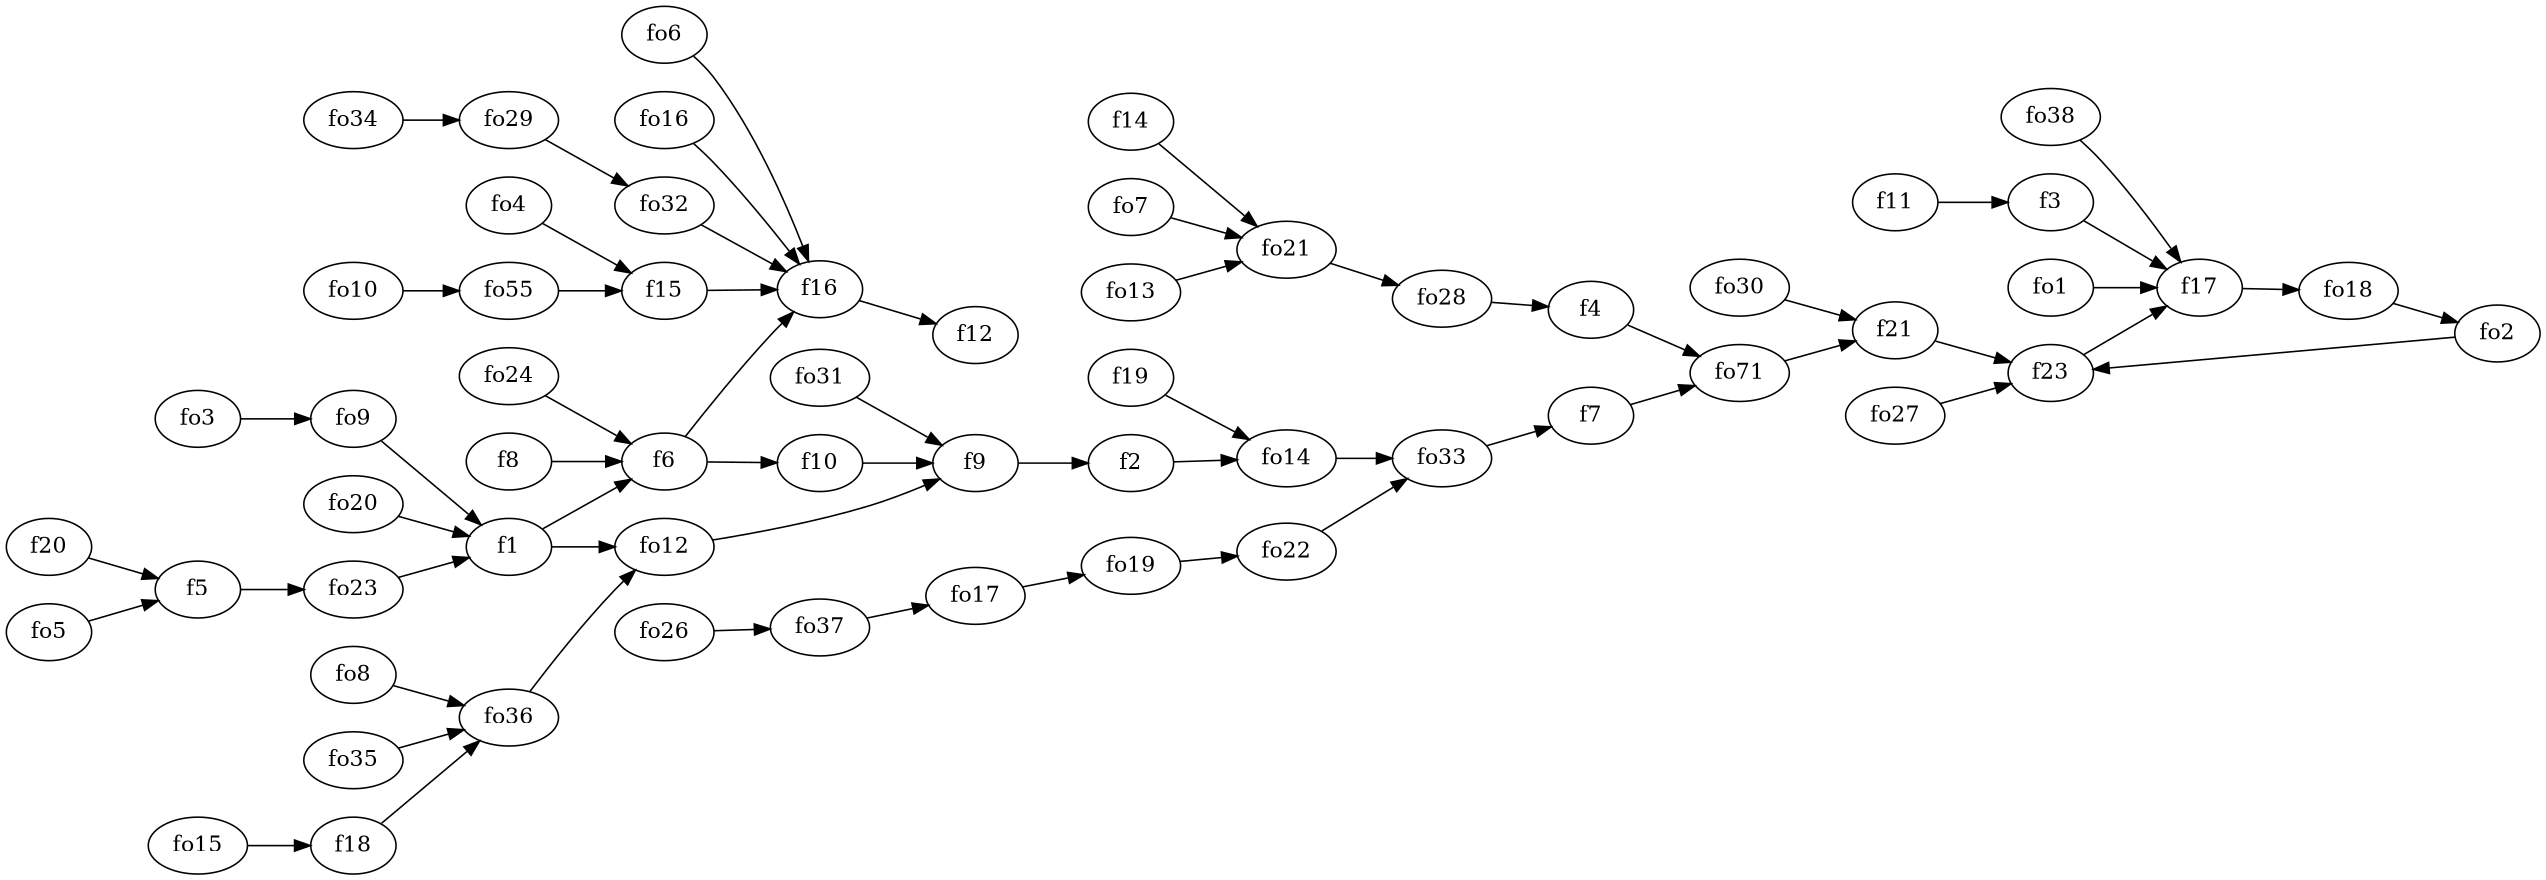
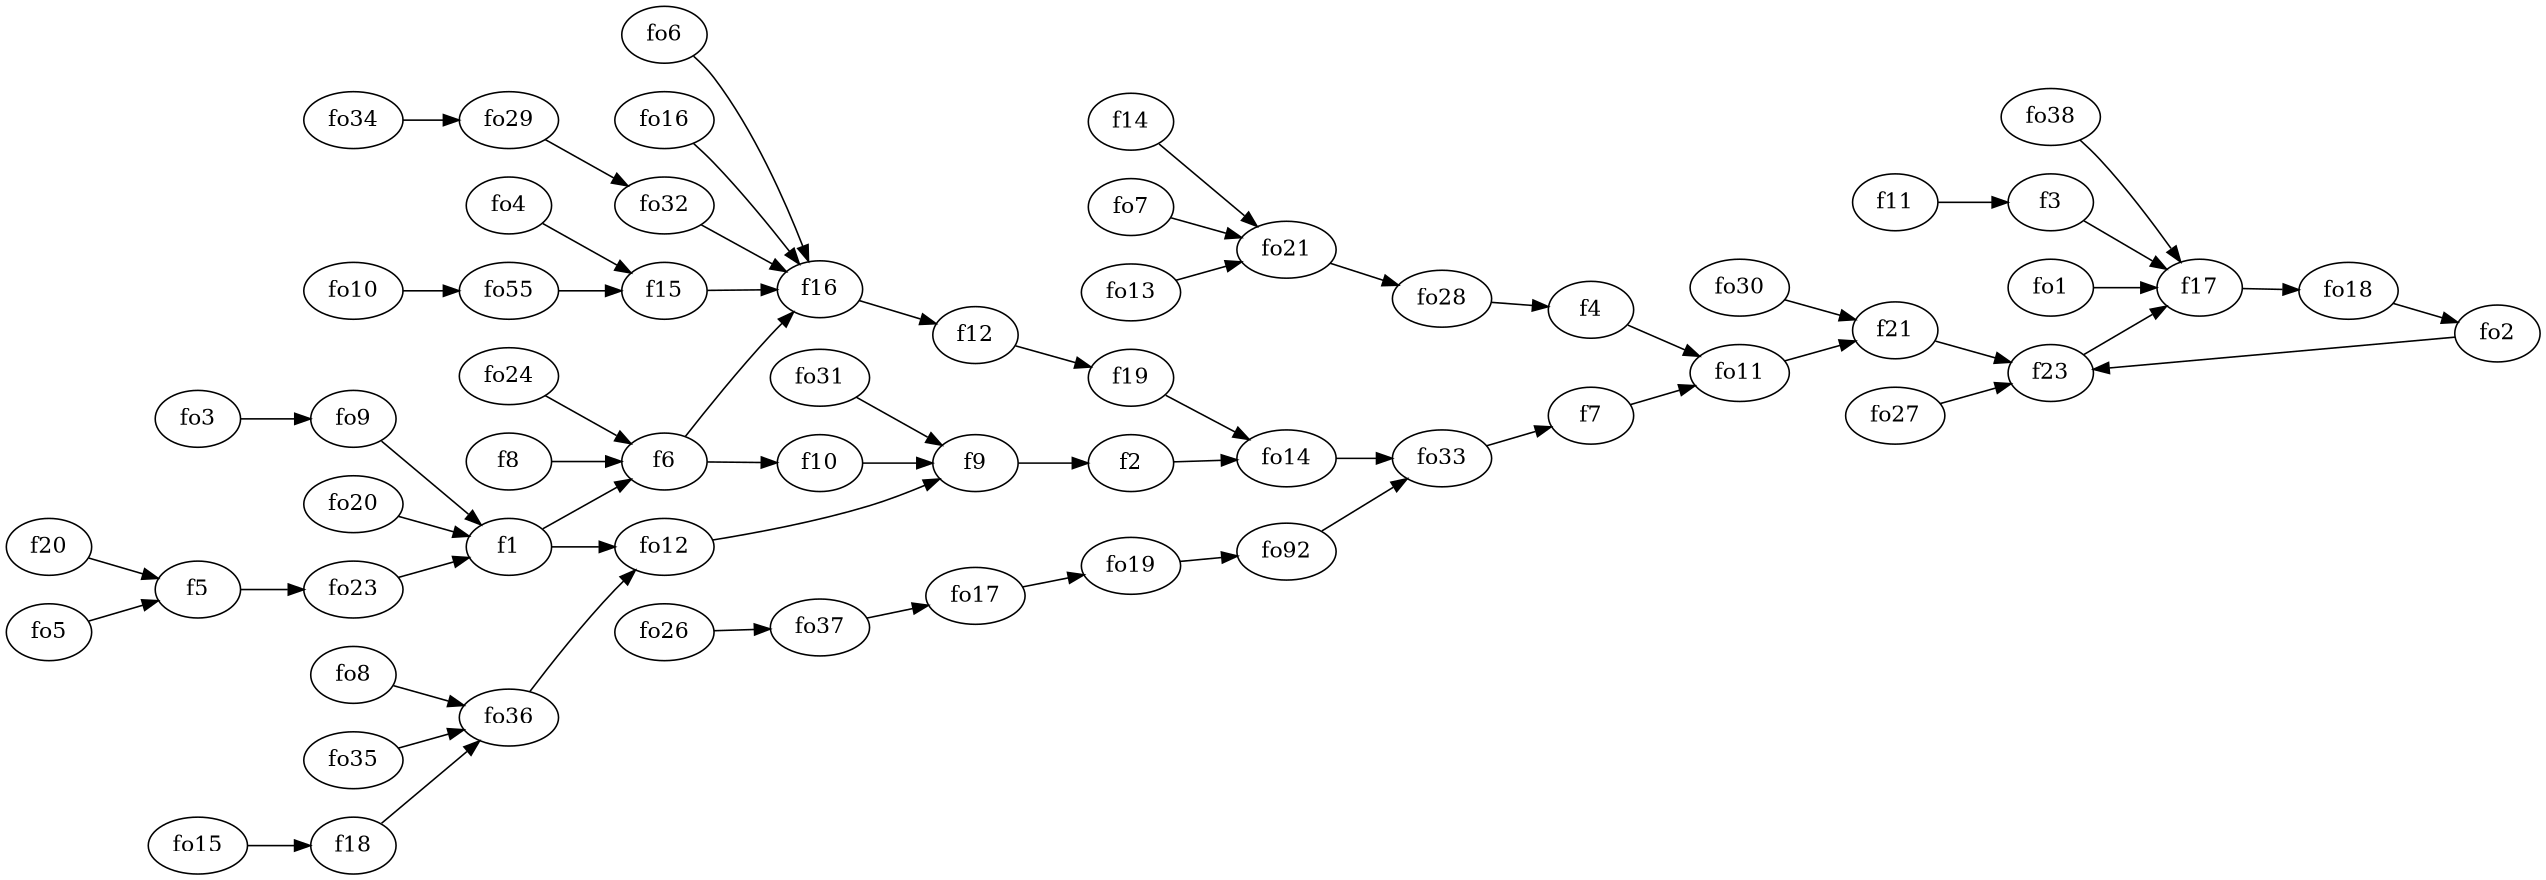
none -> (1046, 354)
(1740, 373) -> (1740, 373)
(1287, 552) -> (1287, 552)
